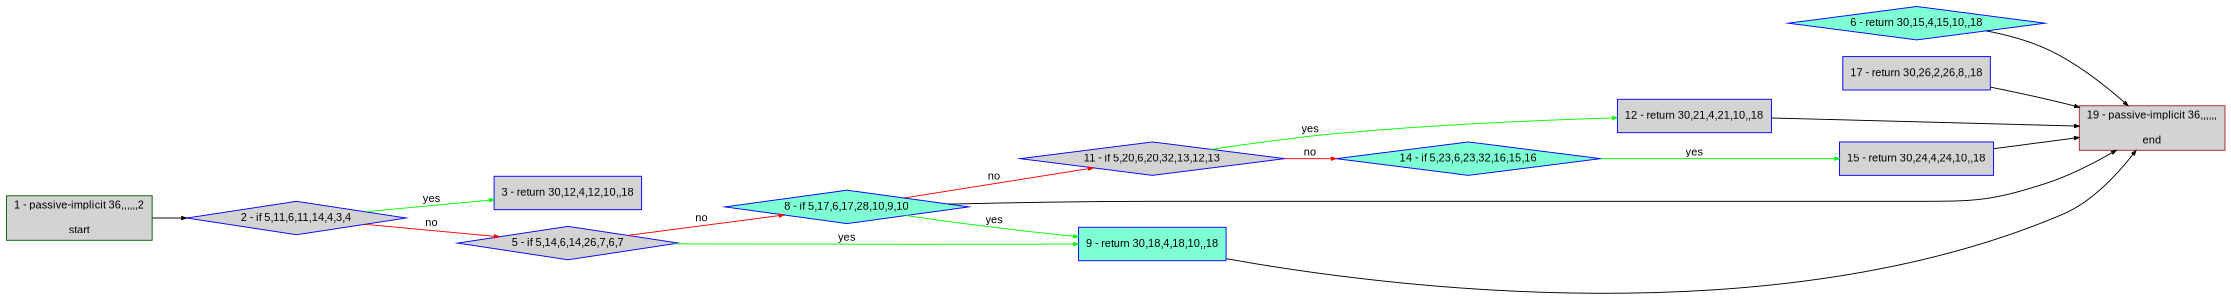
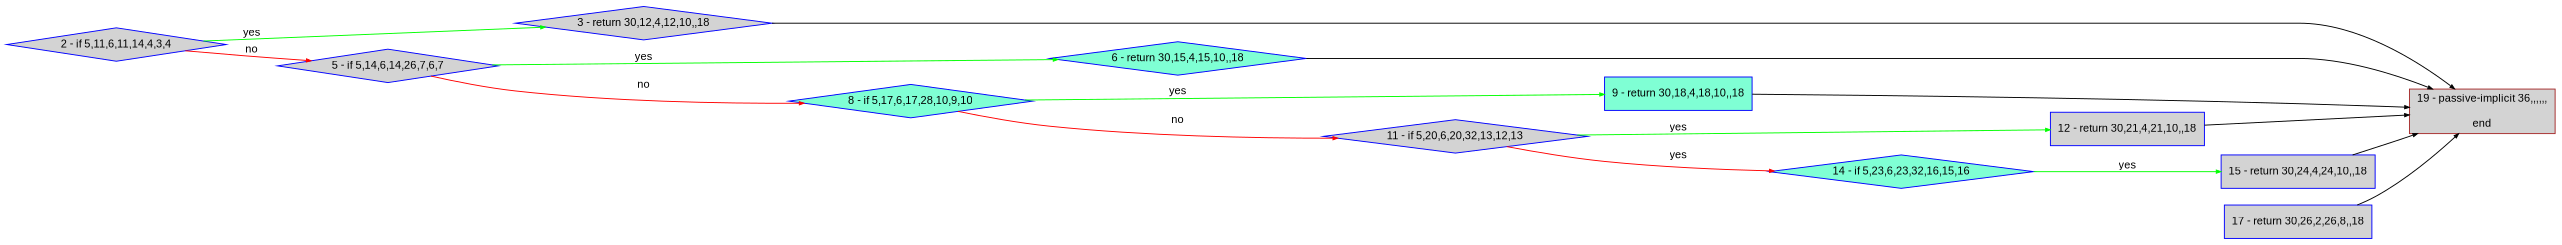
(1310, 153) -> (1678, 155)
(568, 193) -> (644, 23)
(1535, 201) -> (1619, 23)
(79, 218) -> none
(874, 244) -> (773, 62)
